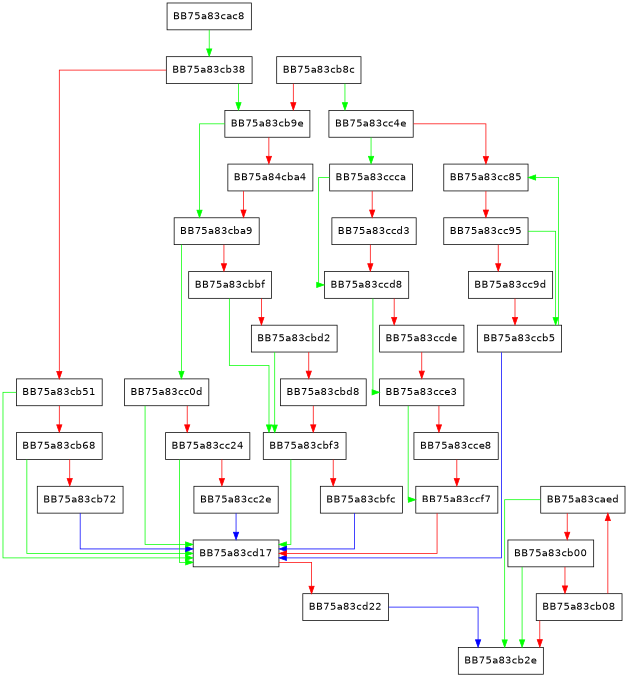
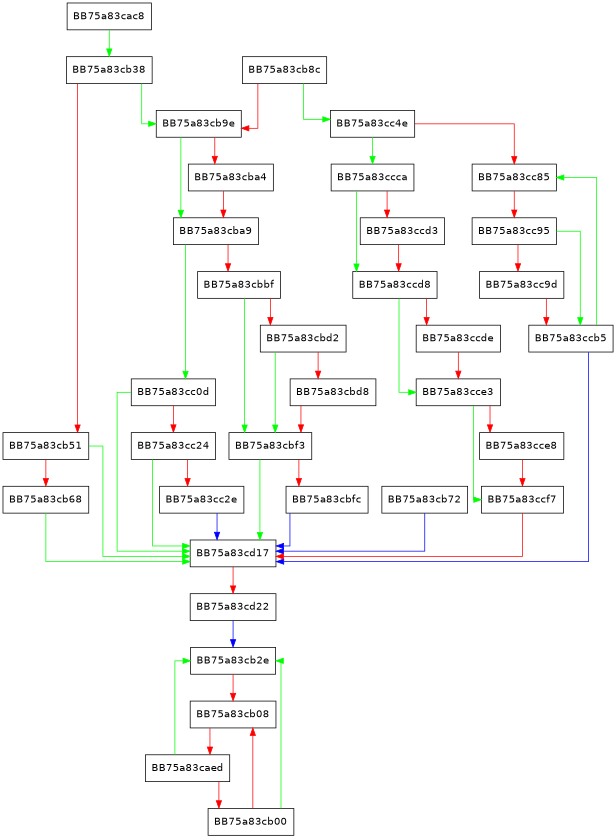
(270, 178) -> (231, 178)
(70, 469) -> none
(540, 630) -> (233, 684)
